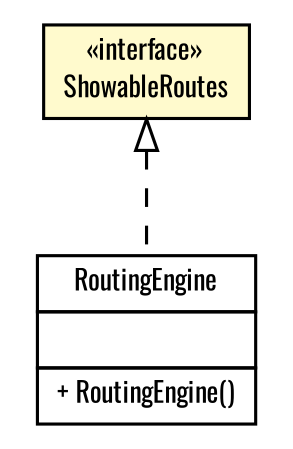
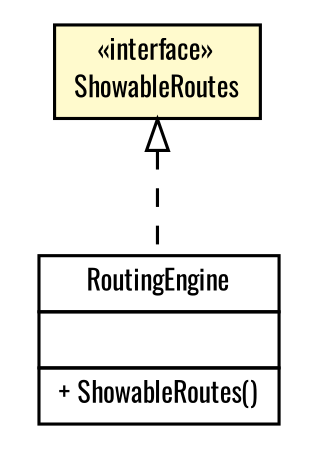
(147, 394) -> (159, 394)
